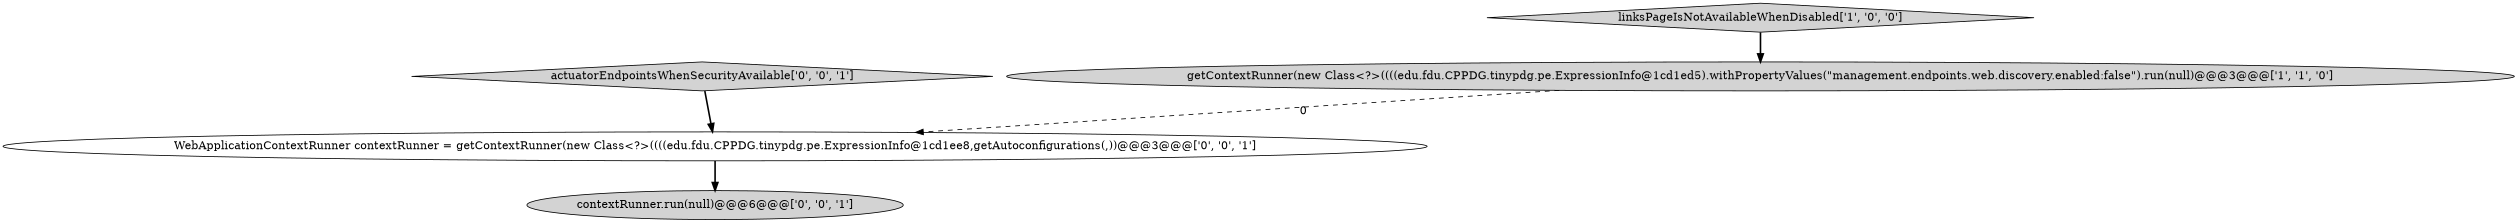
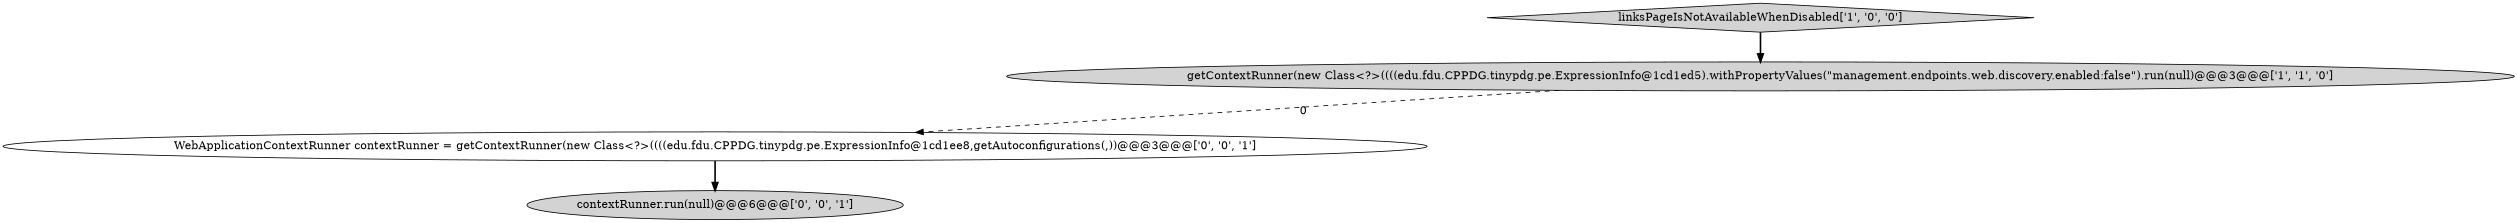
(702, 76) -> none
